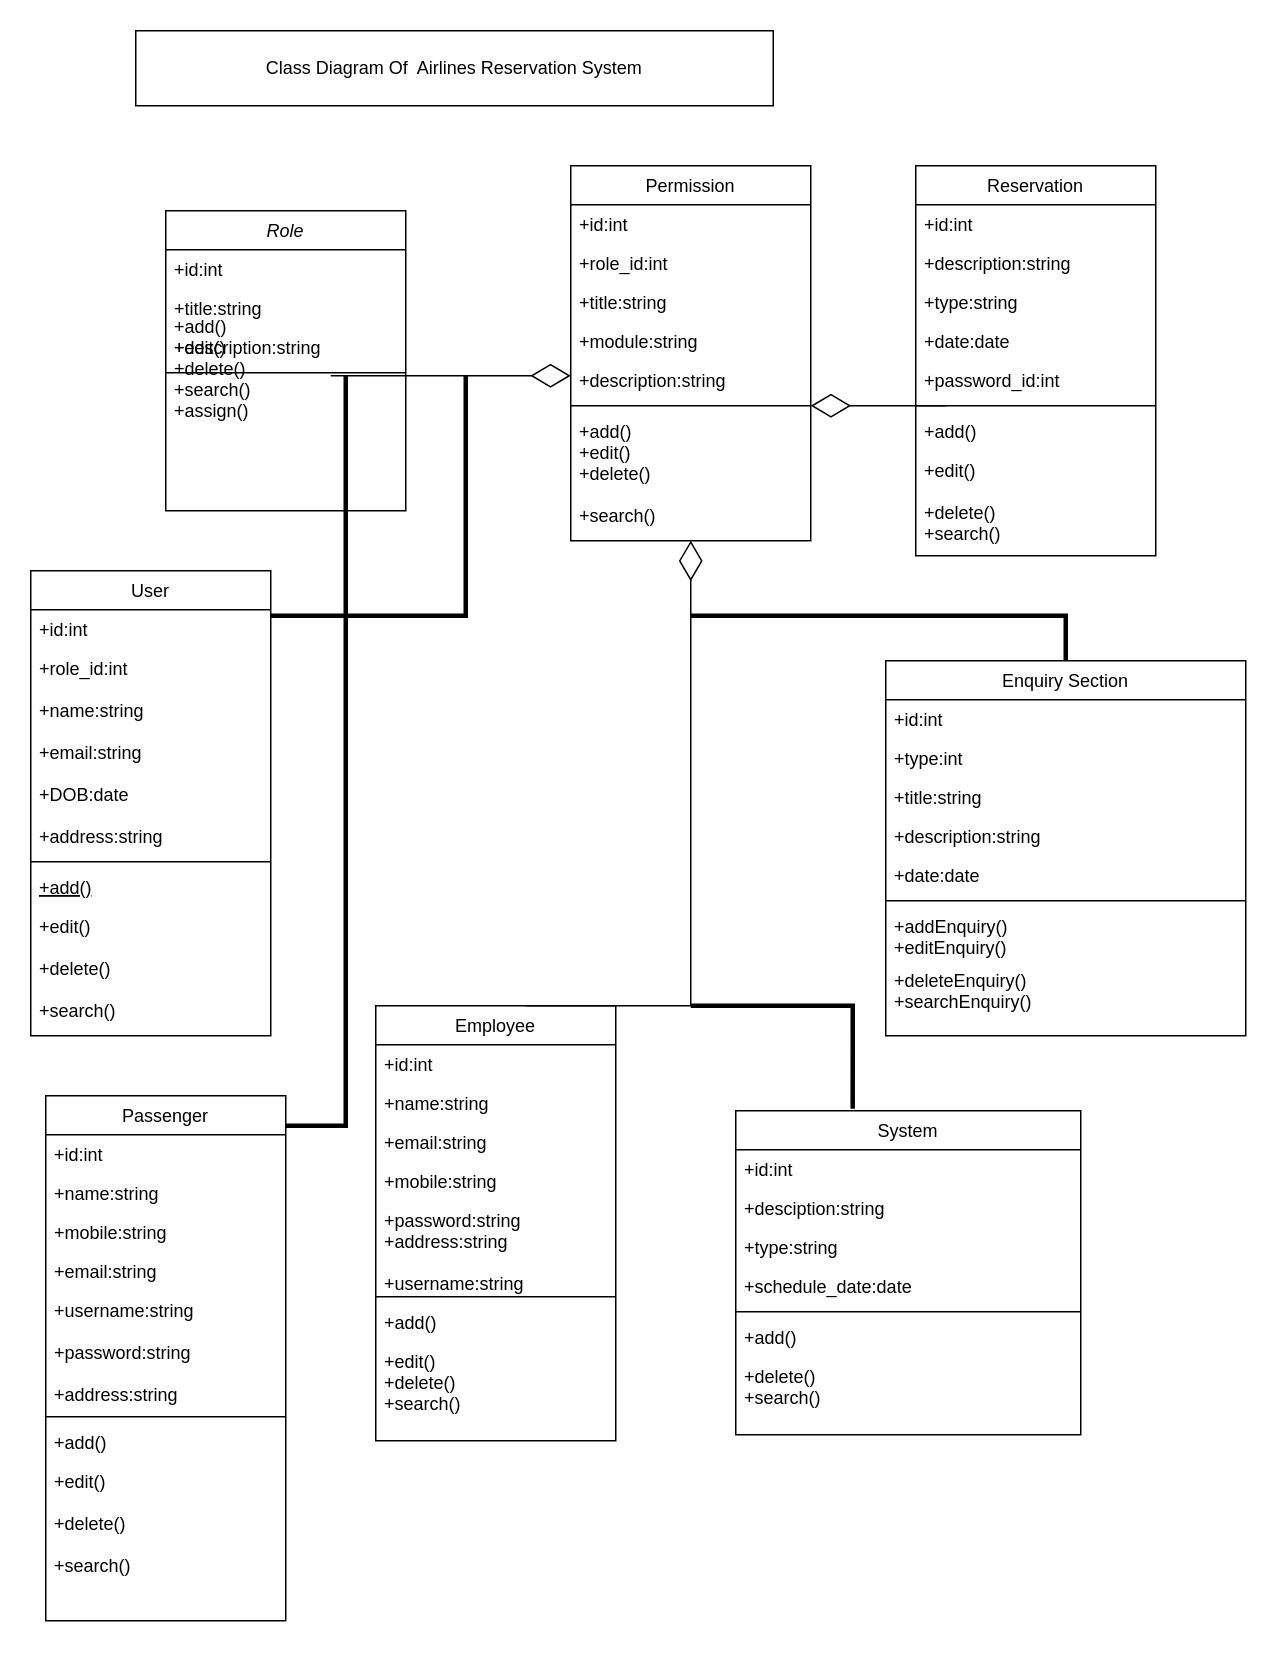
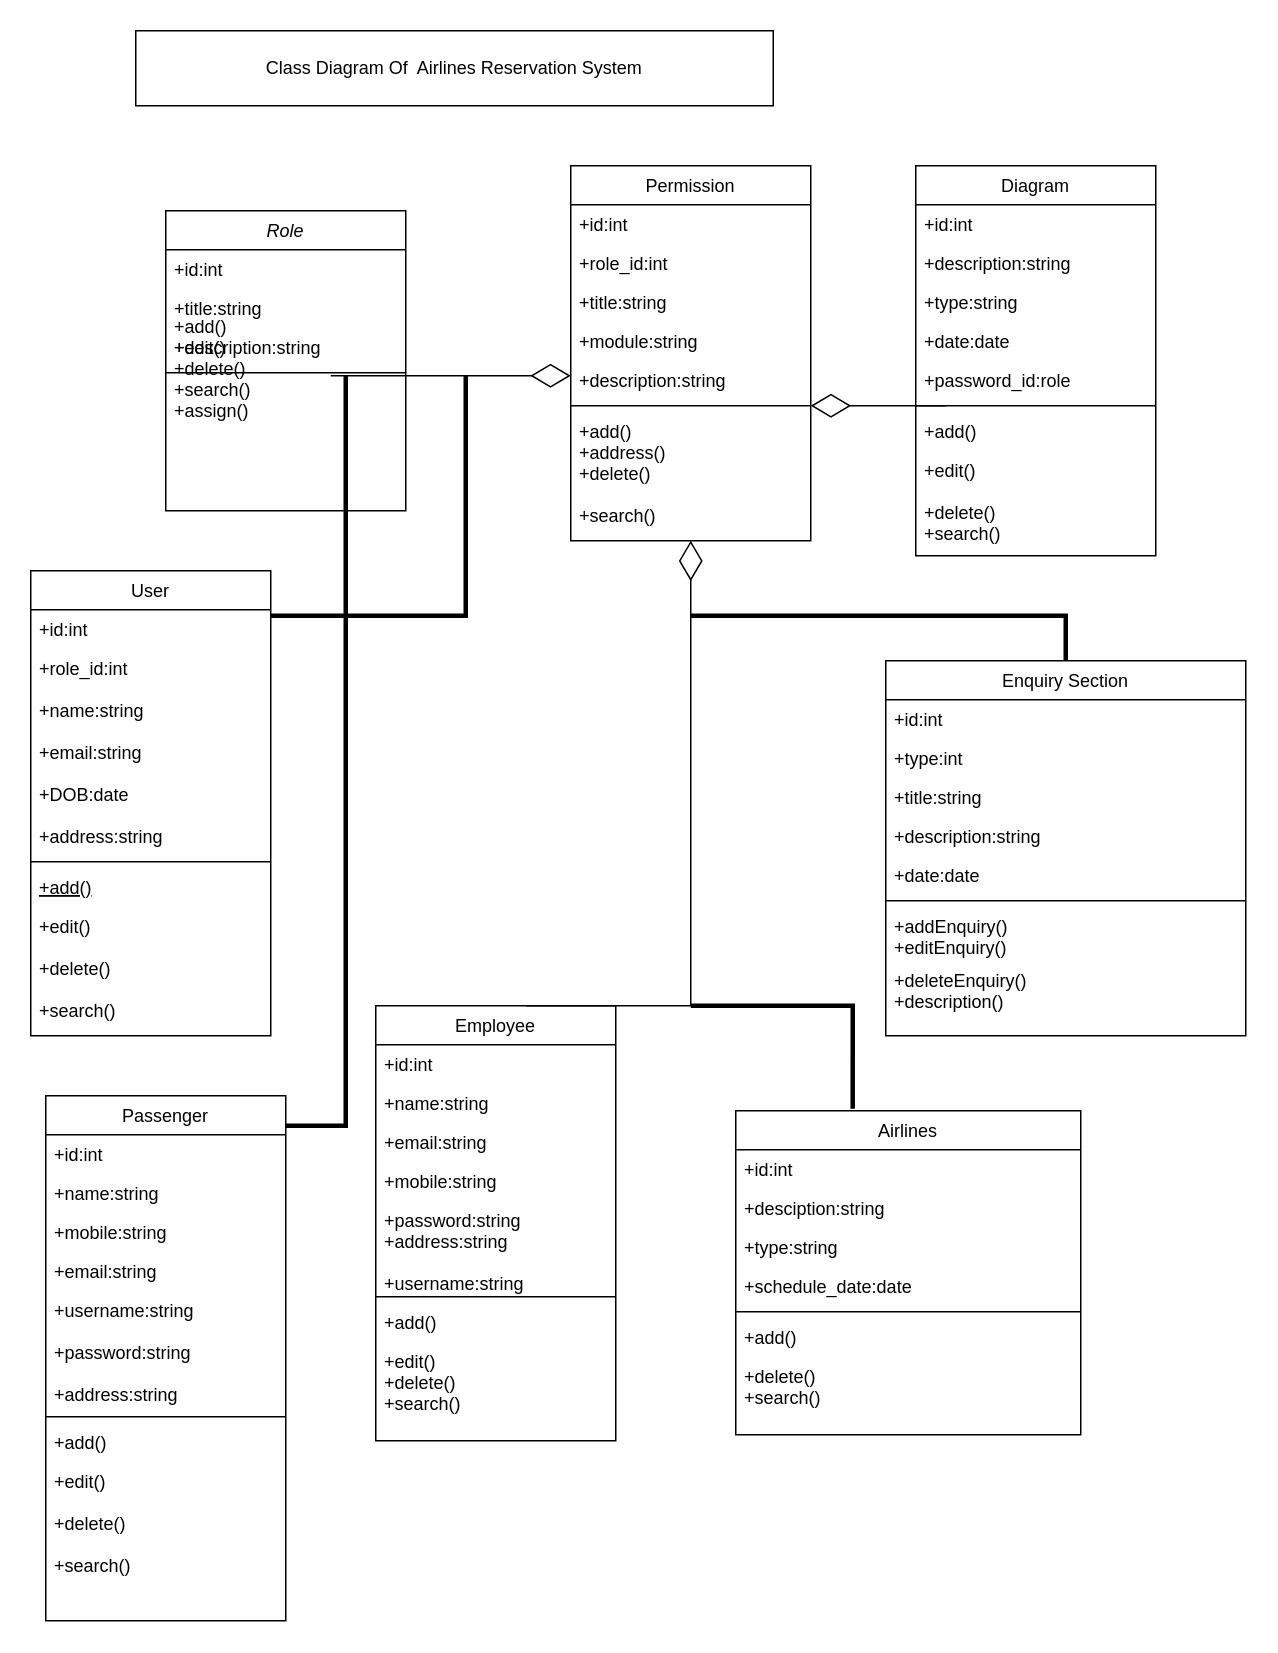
(1035, 186) -> (1035, 186)
(998, 381) -> (1003, 381)
(609, 432) -> (609, 432)
(970, 981) -> (970, 981)
(908, 1131) -> (908, 1131)
